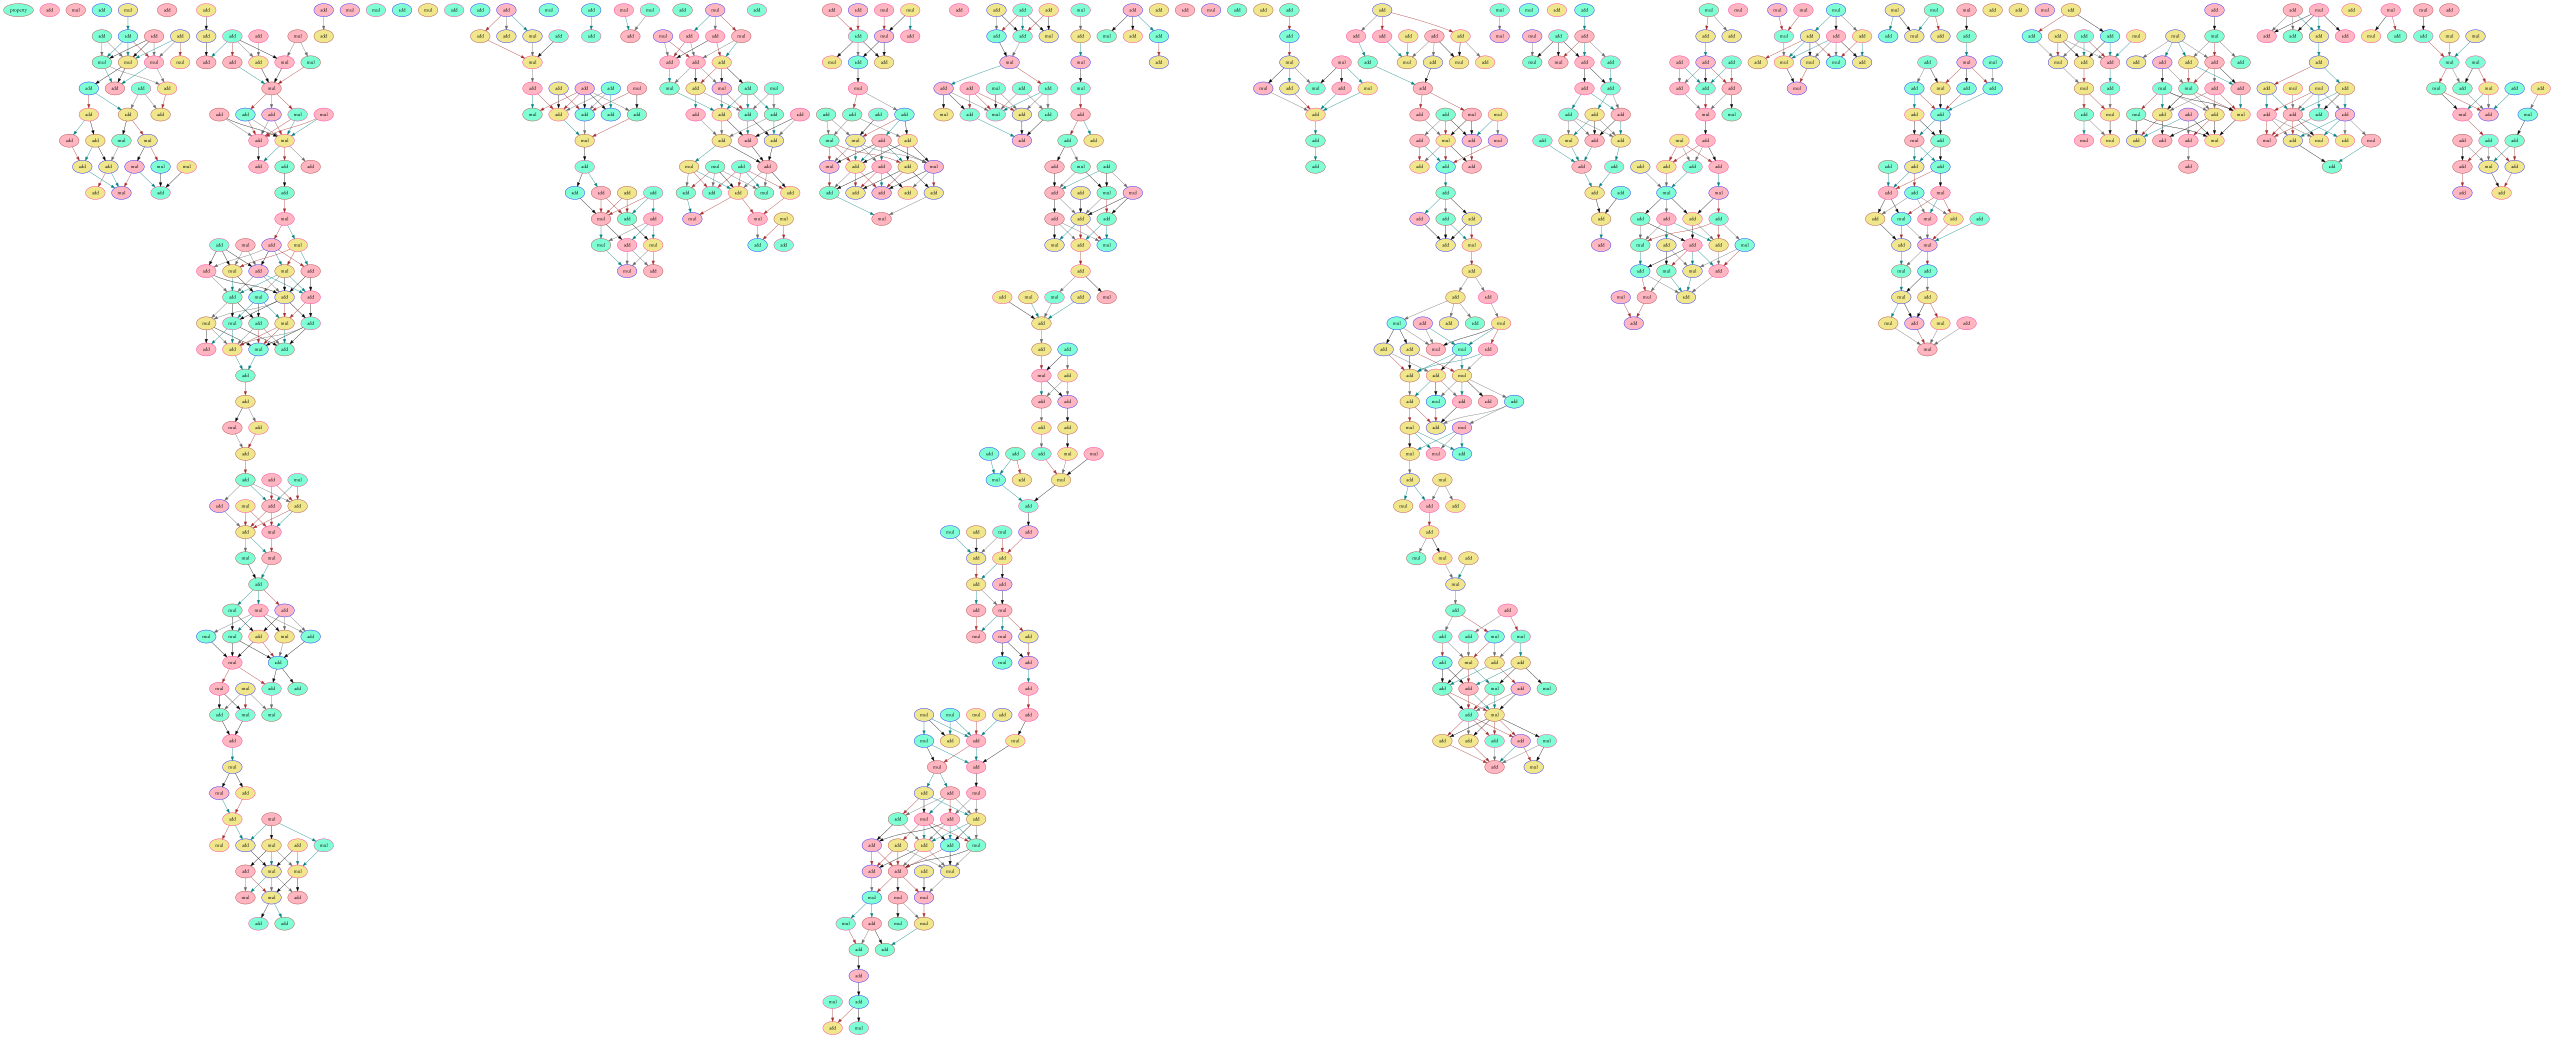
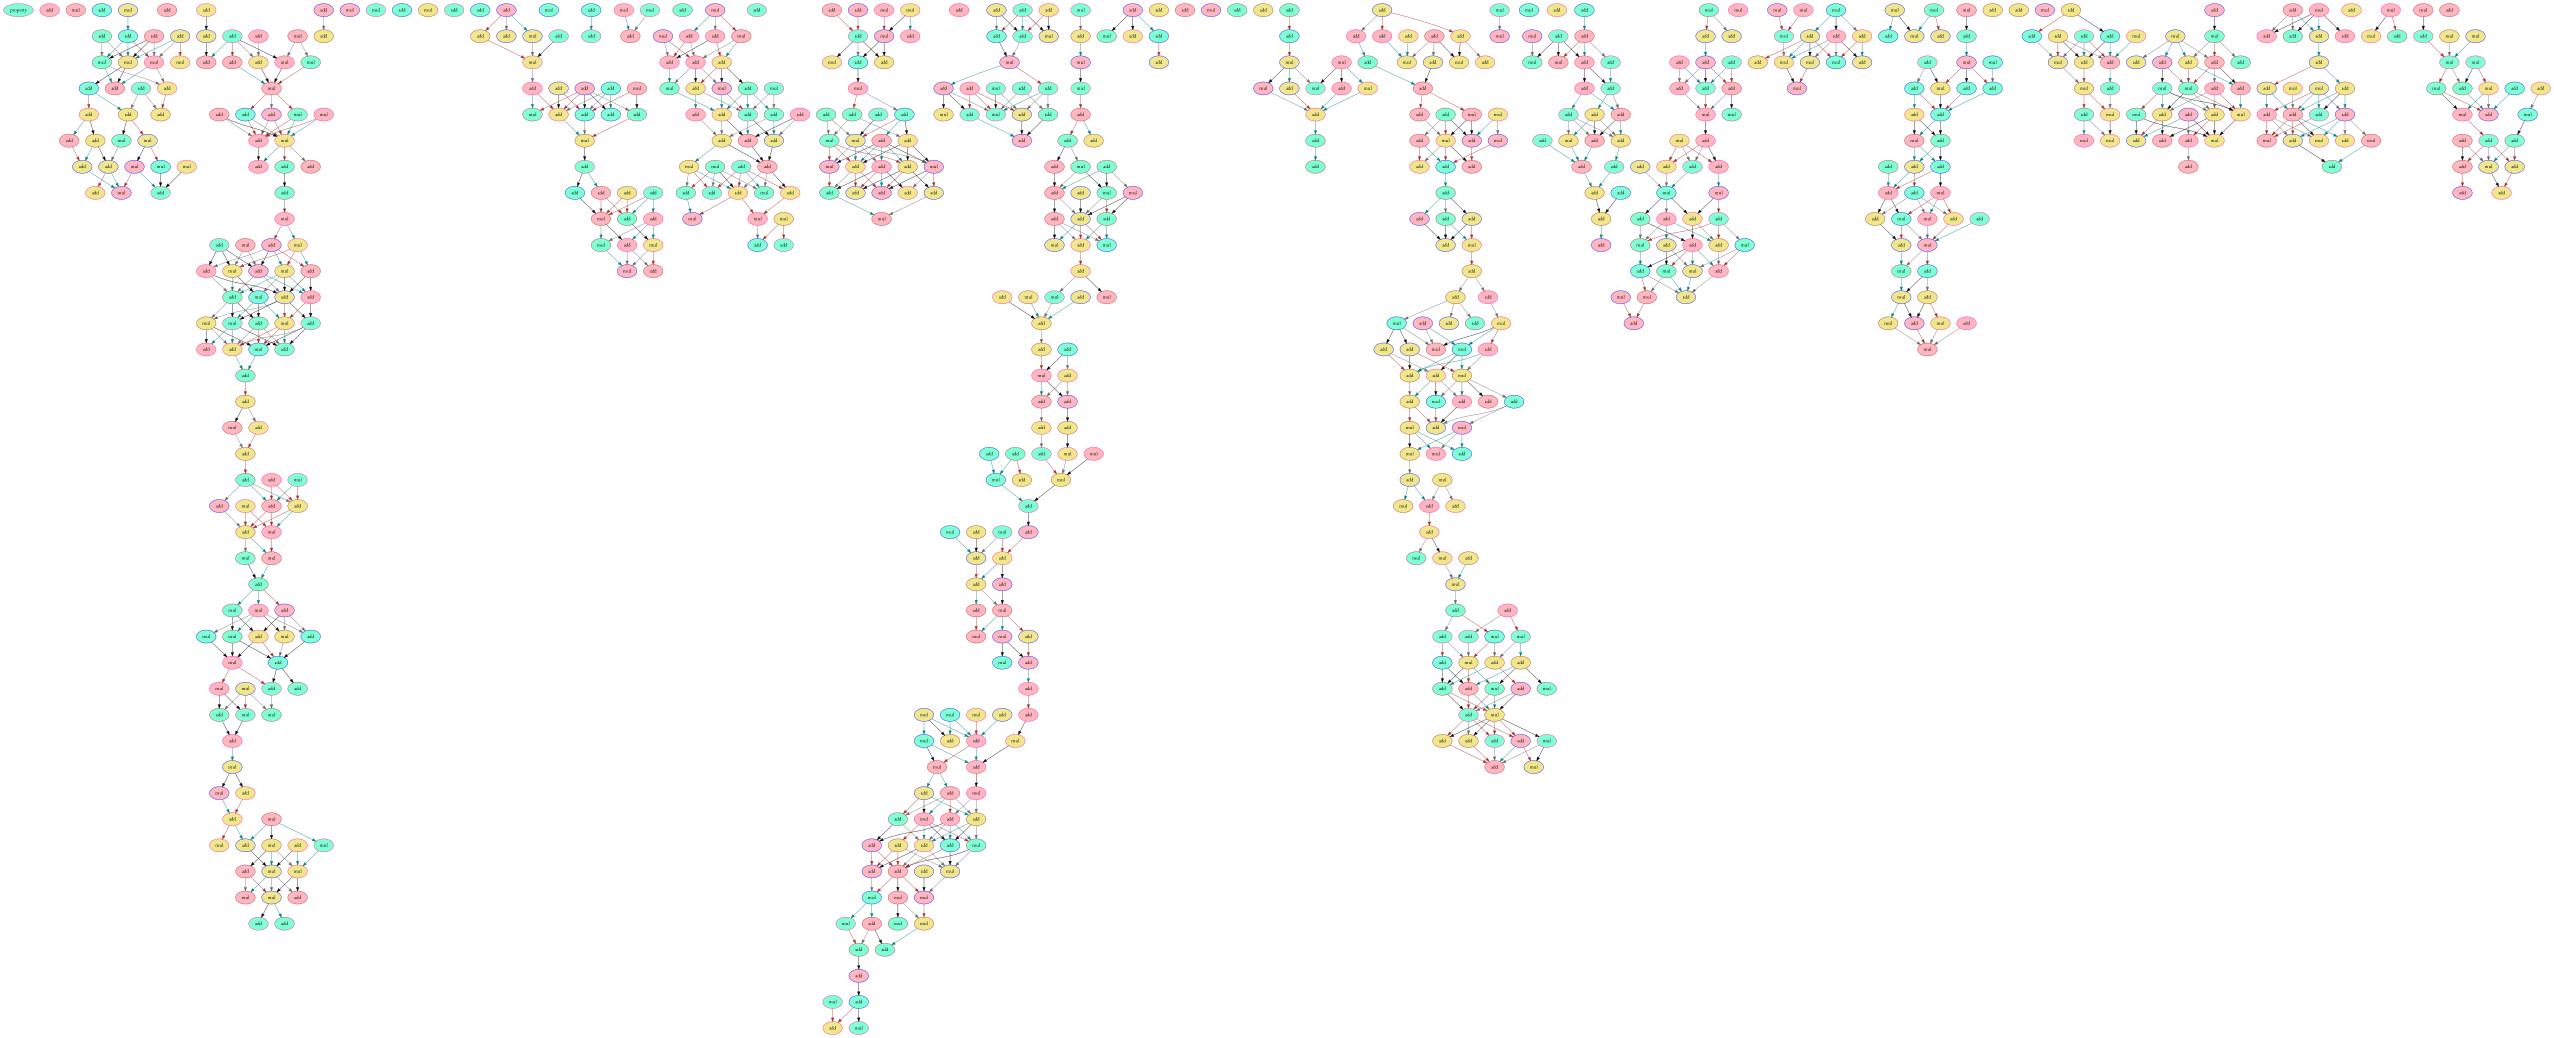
(18, 10) -> (18, 10)
